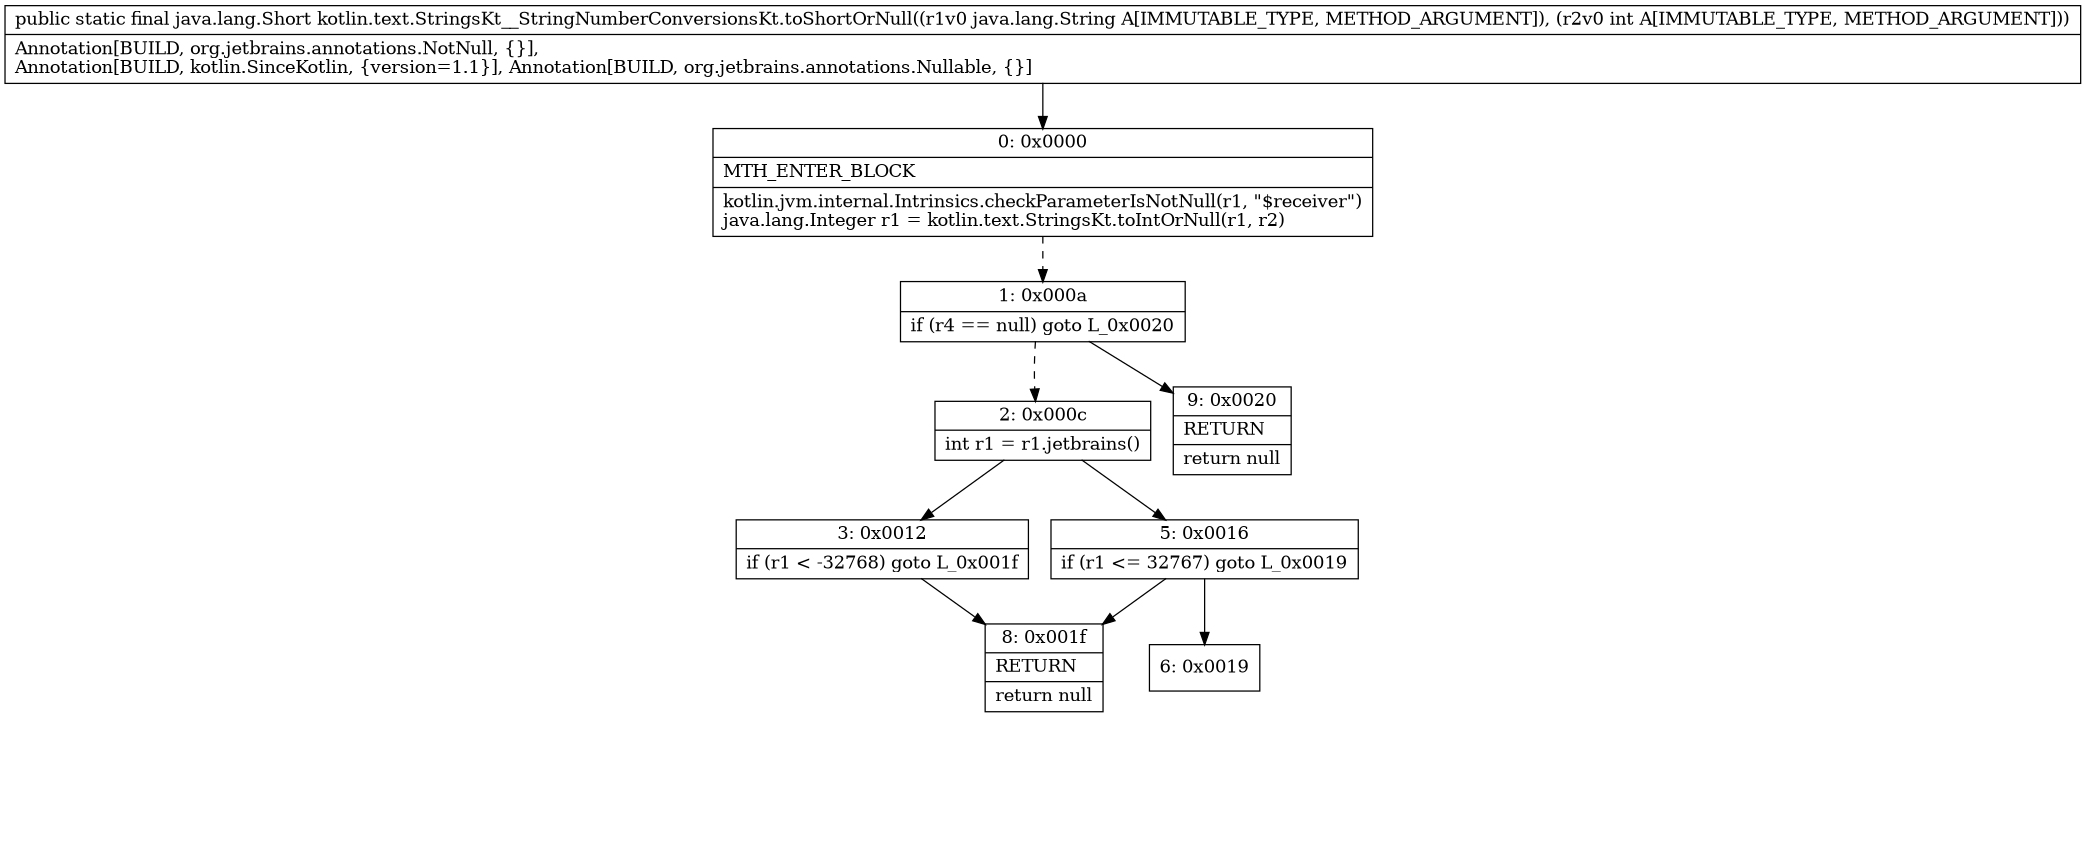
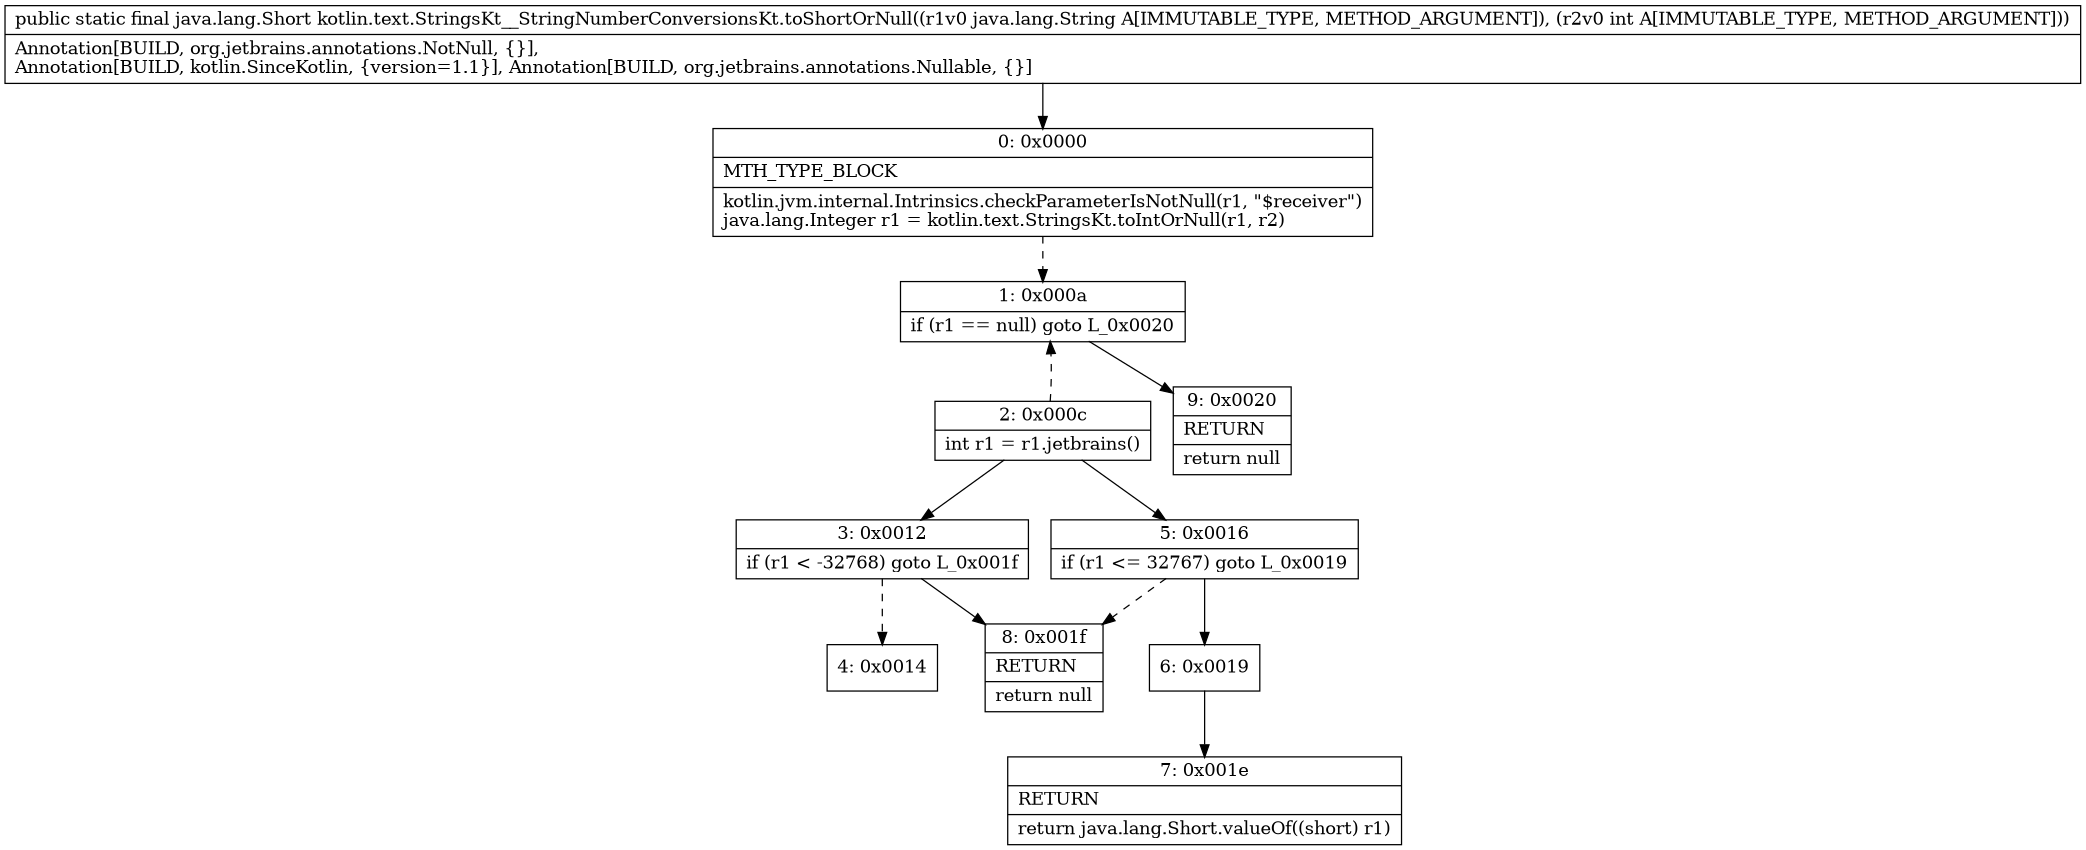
(820, 172) -> (810, 172)
(1043, 326) -> (1043, 326)
(1034, 365) -> (1051, 378)
(1140, 598) -> (1140, 598)
none -> (882, 668)
none -> (1205, 801)
